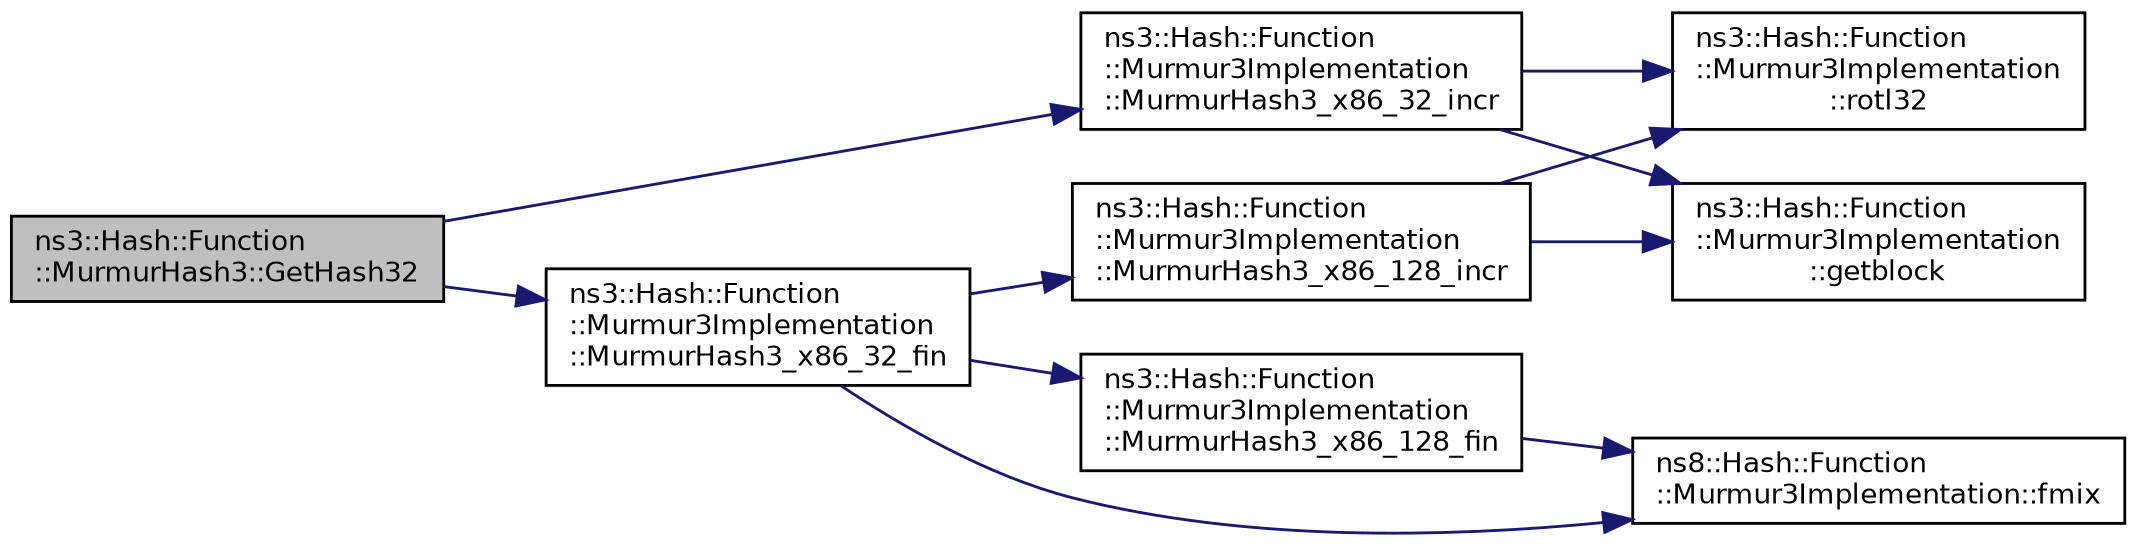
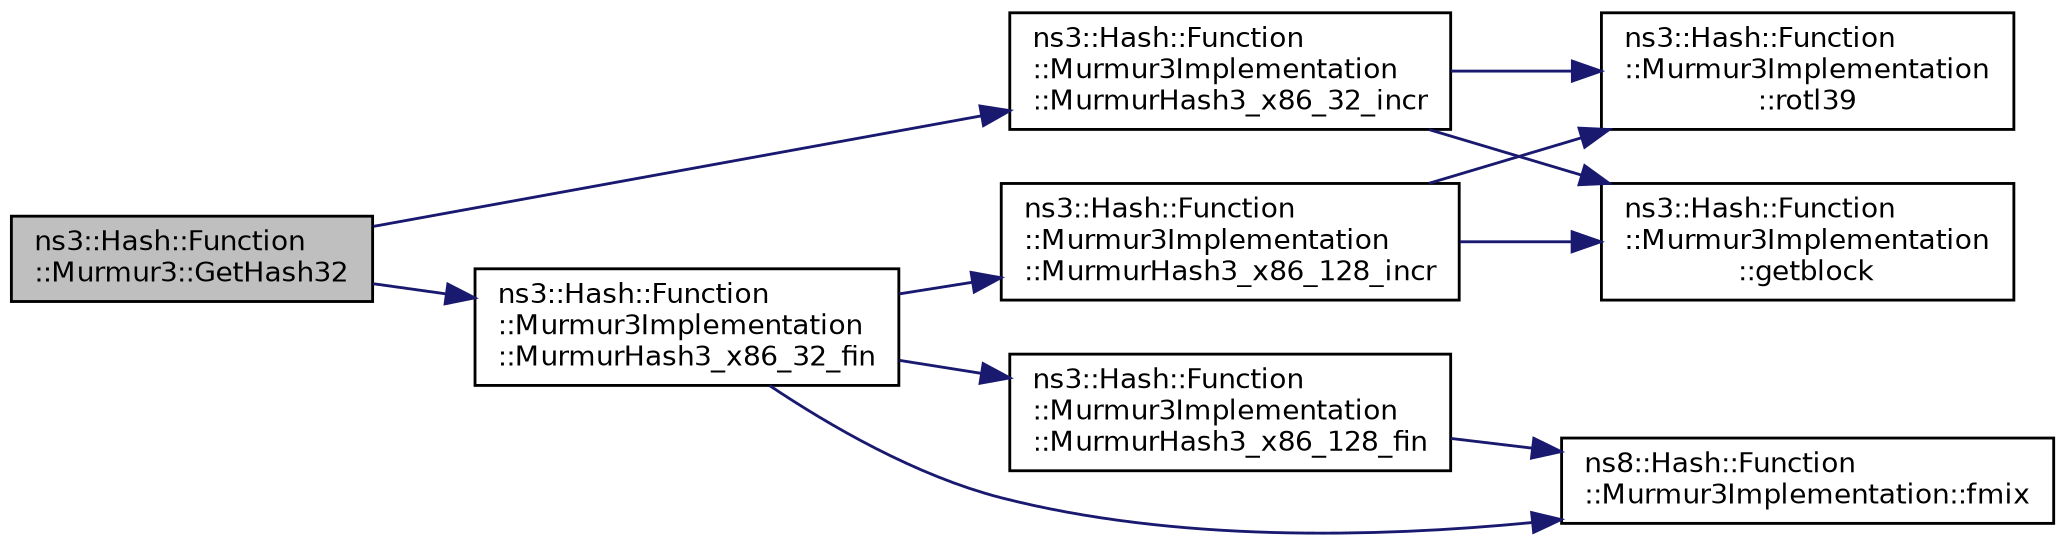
(1879, 71) -> (1808, 71)
(228, 259) -> (192, 259)
